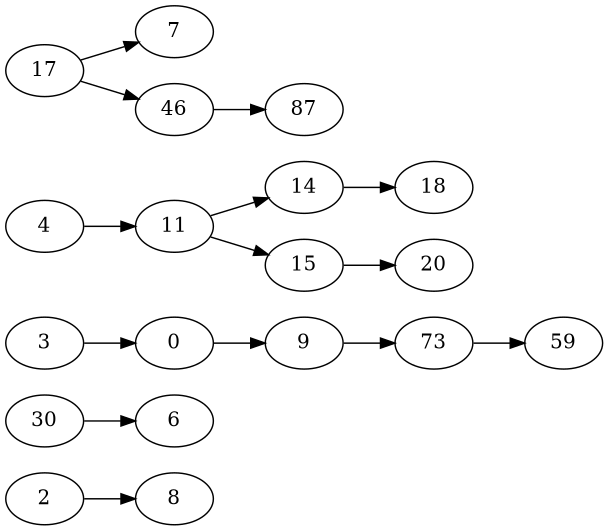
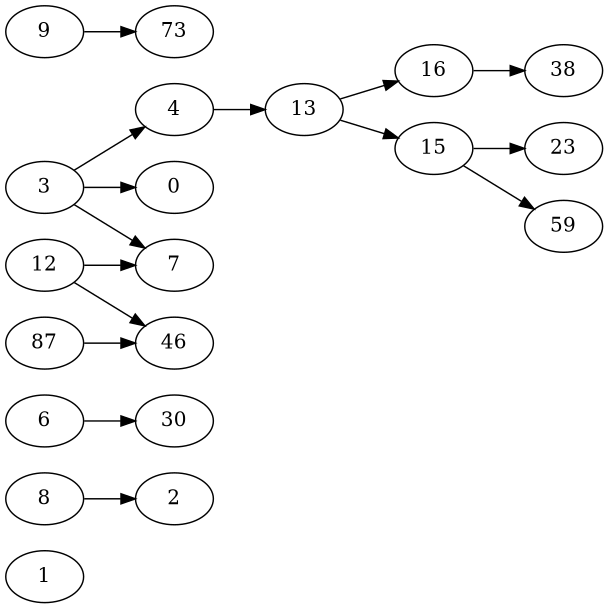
(45, 71) -> (45, 265)
(232, 110) -> (103, 343)
none -> (103, 152)
(304, 187) -> (434, 71)
(434, 187) -> (564, 71)
none -> (103, 223)
(174, 226) -> (304, 110)
(434, 265) -> (564, 148)
(232, 343) -> none
(492, 343) -> (493, 184)
(103, 421) -> (103, 421)
(103, 499) -> (103, 499)
none -> (45, 577)
